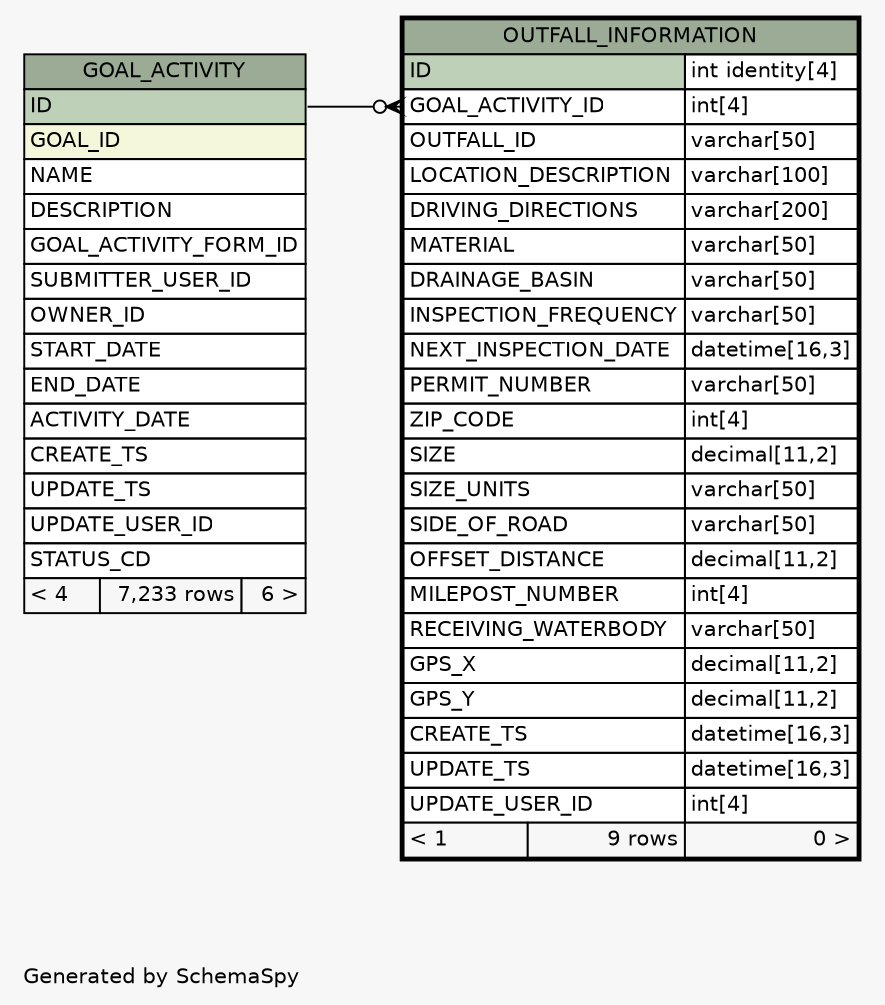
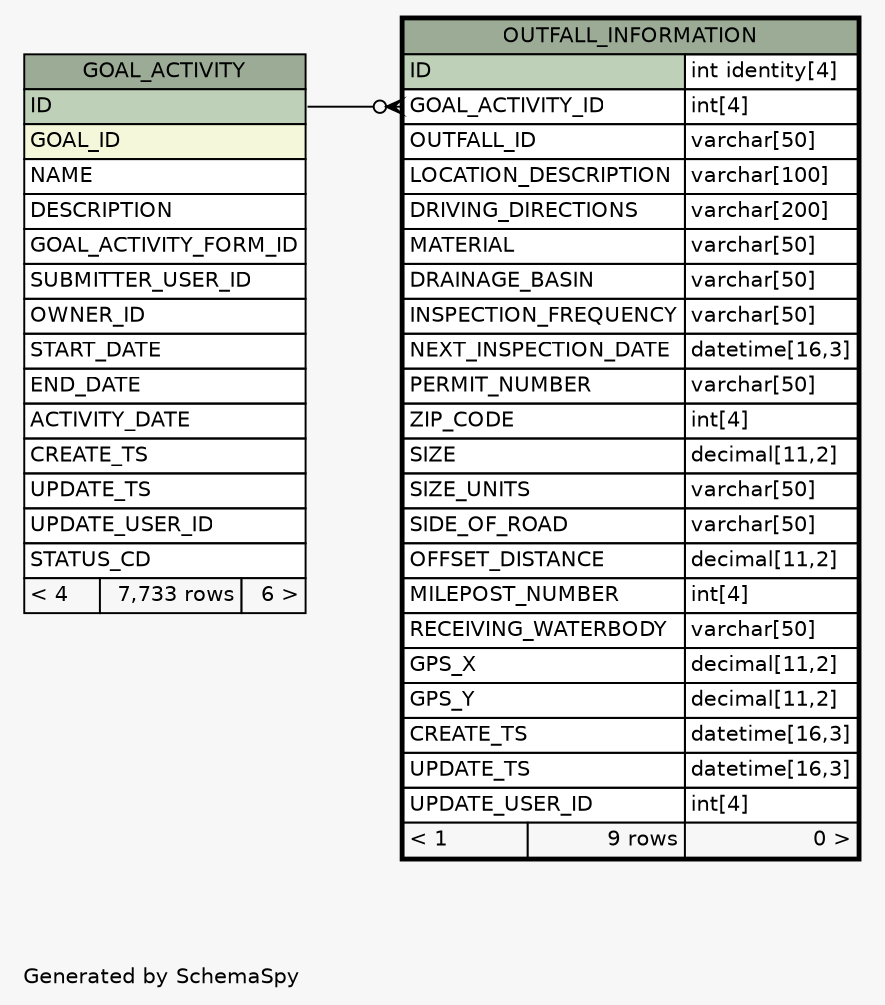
(177, 595) -> (177, 595)
